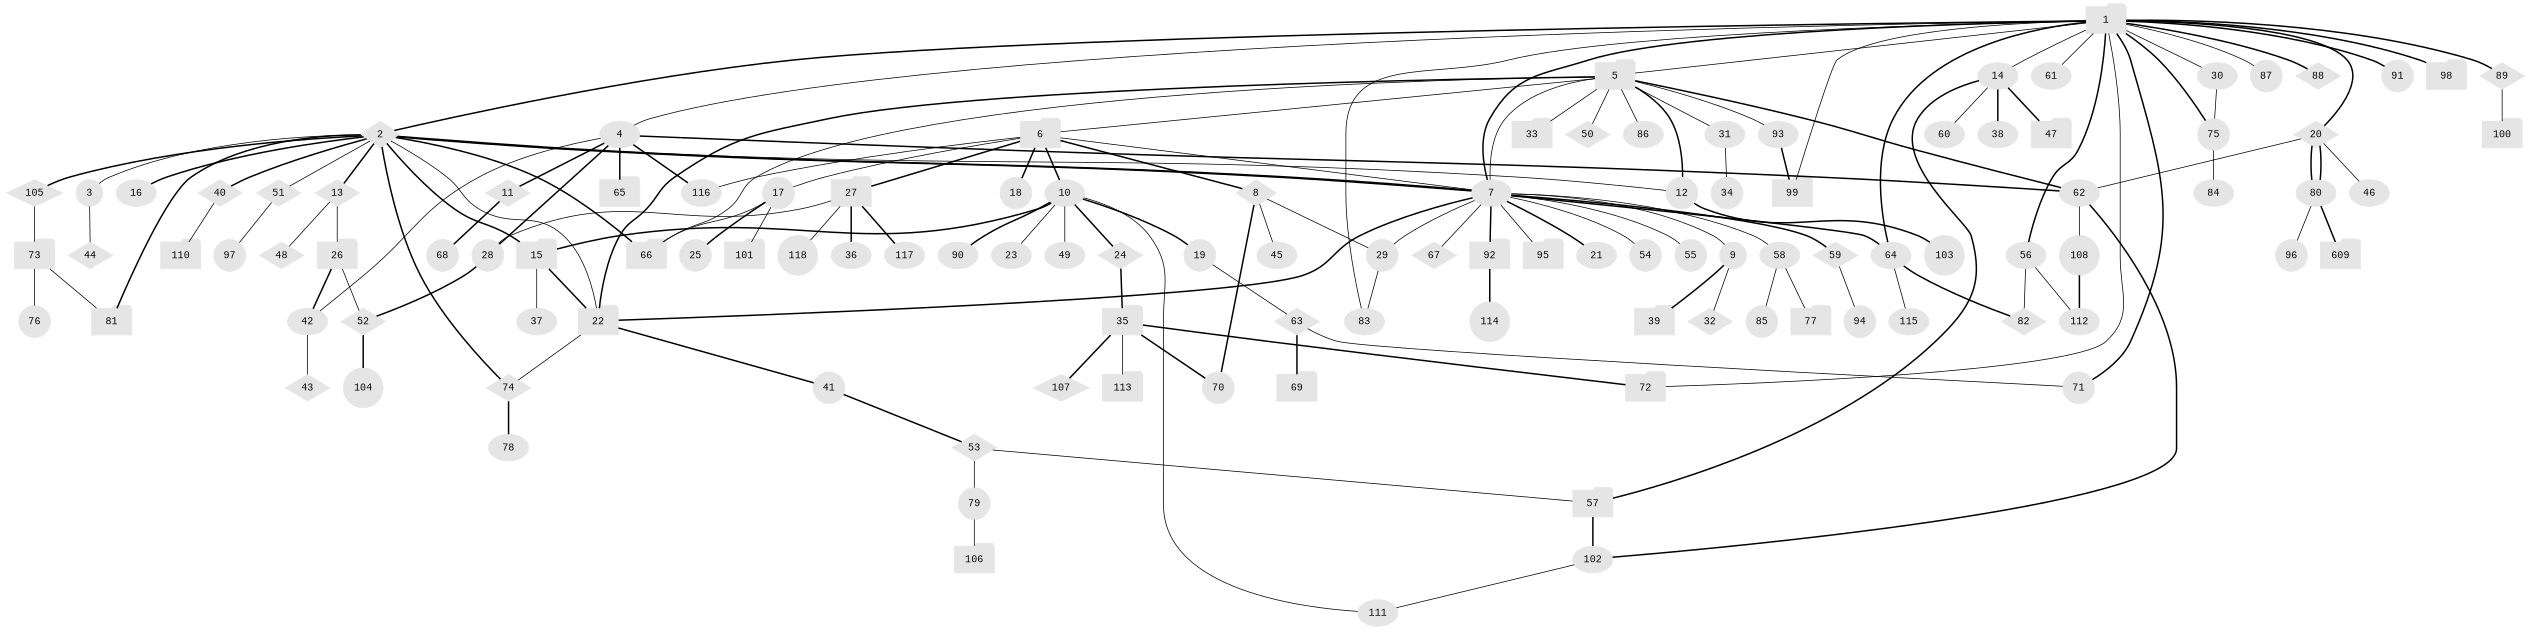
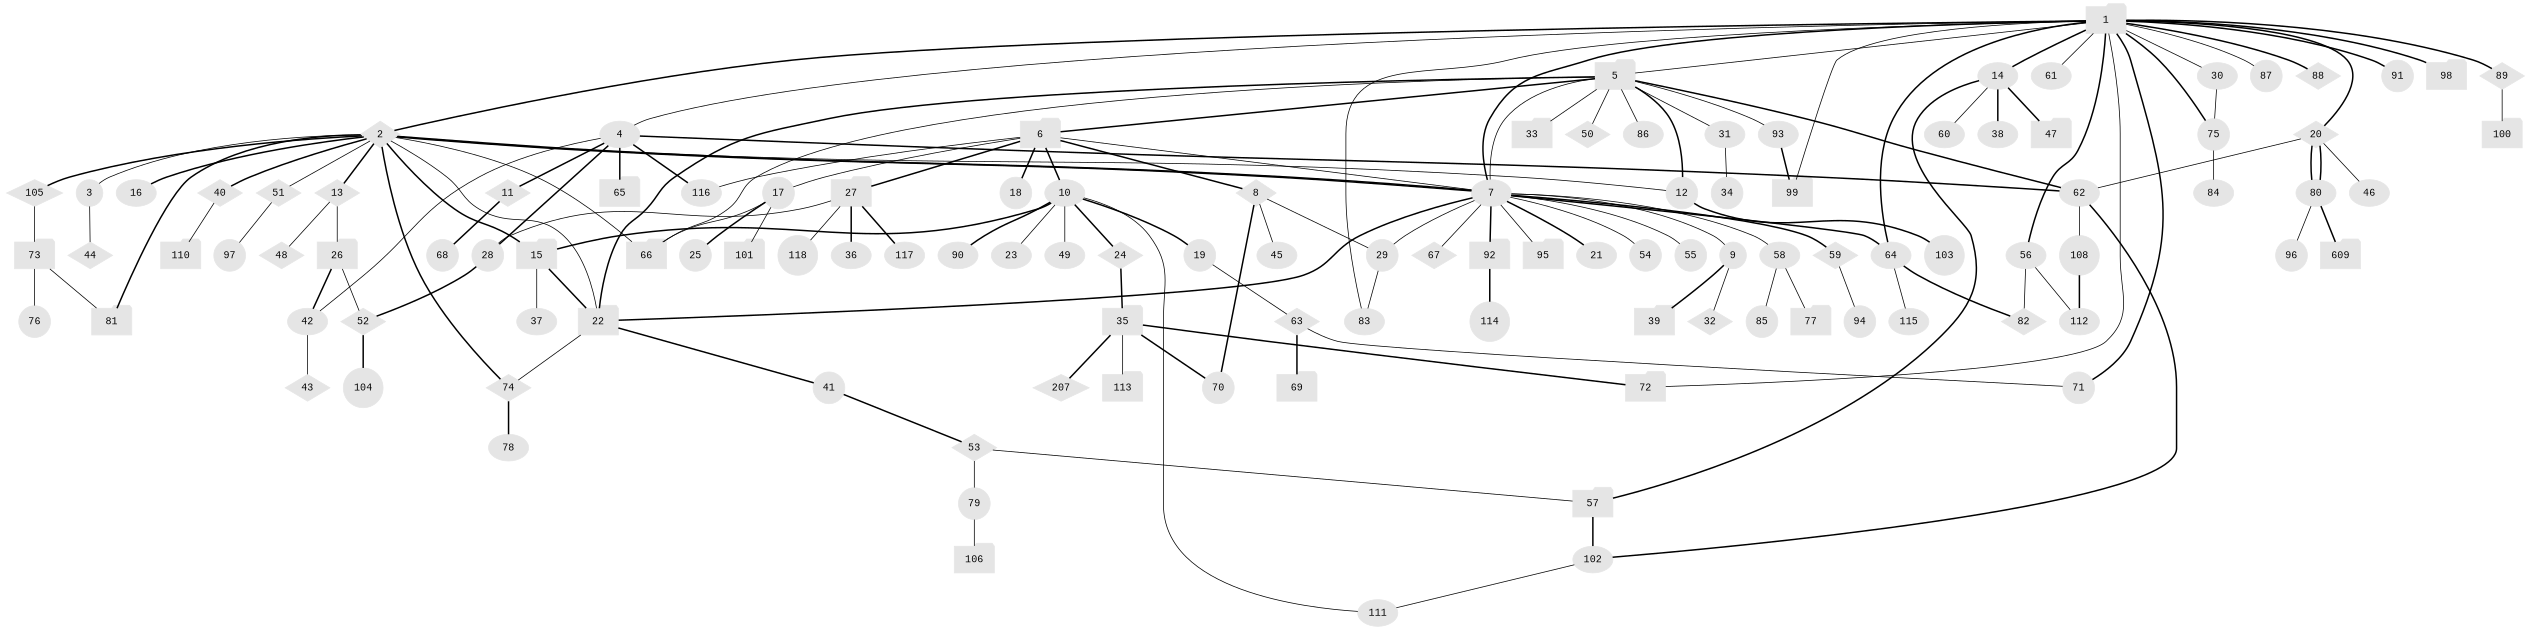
(2049, 48) -> (2049, 48)
(1328, 105) -> (1328, 105)
(522, 171) -> (522, 171)
(1061, 388) -> (1061, 388)
